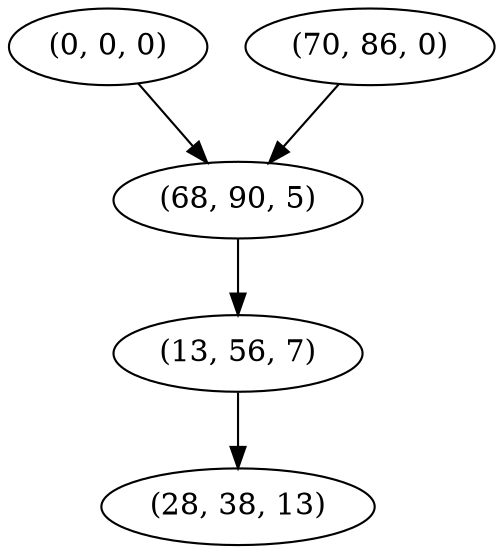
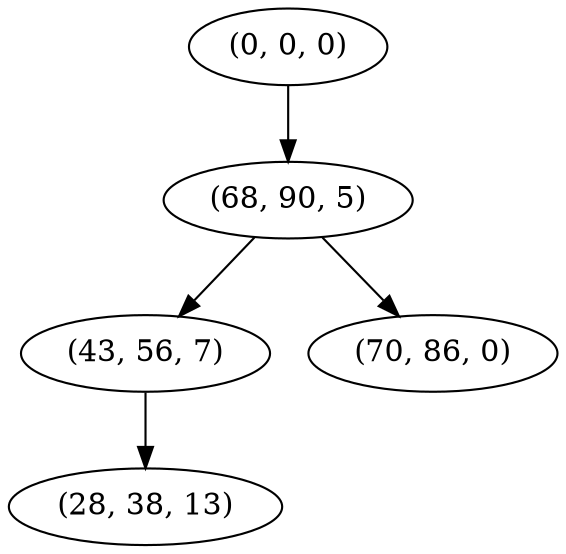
(311, 115) -> (353, 269)
(238, 353) -> (146, 353)
